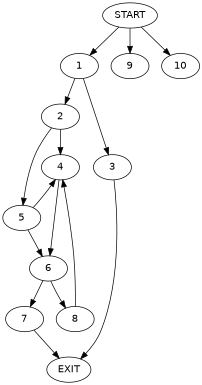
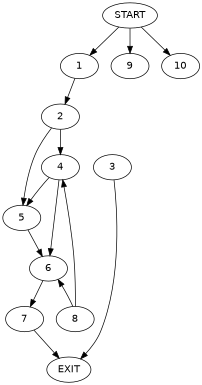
(95, 113) -> none
(42, 197) -> (40, 188)
(56, 292) -> (68, 296)
